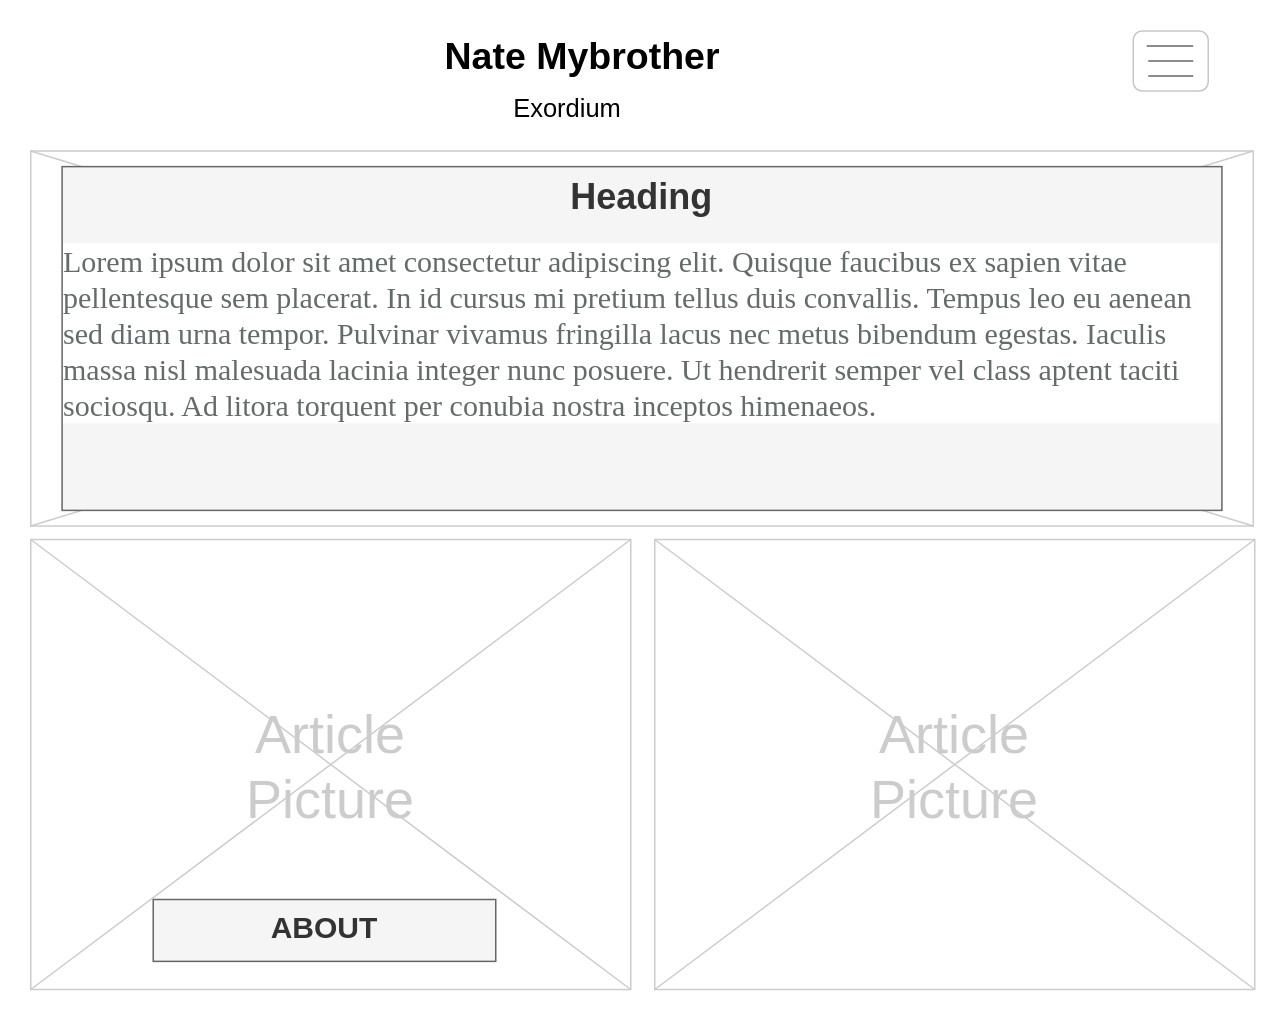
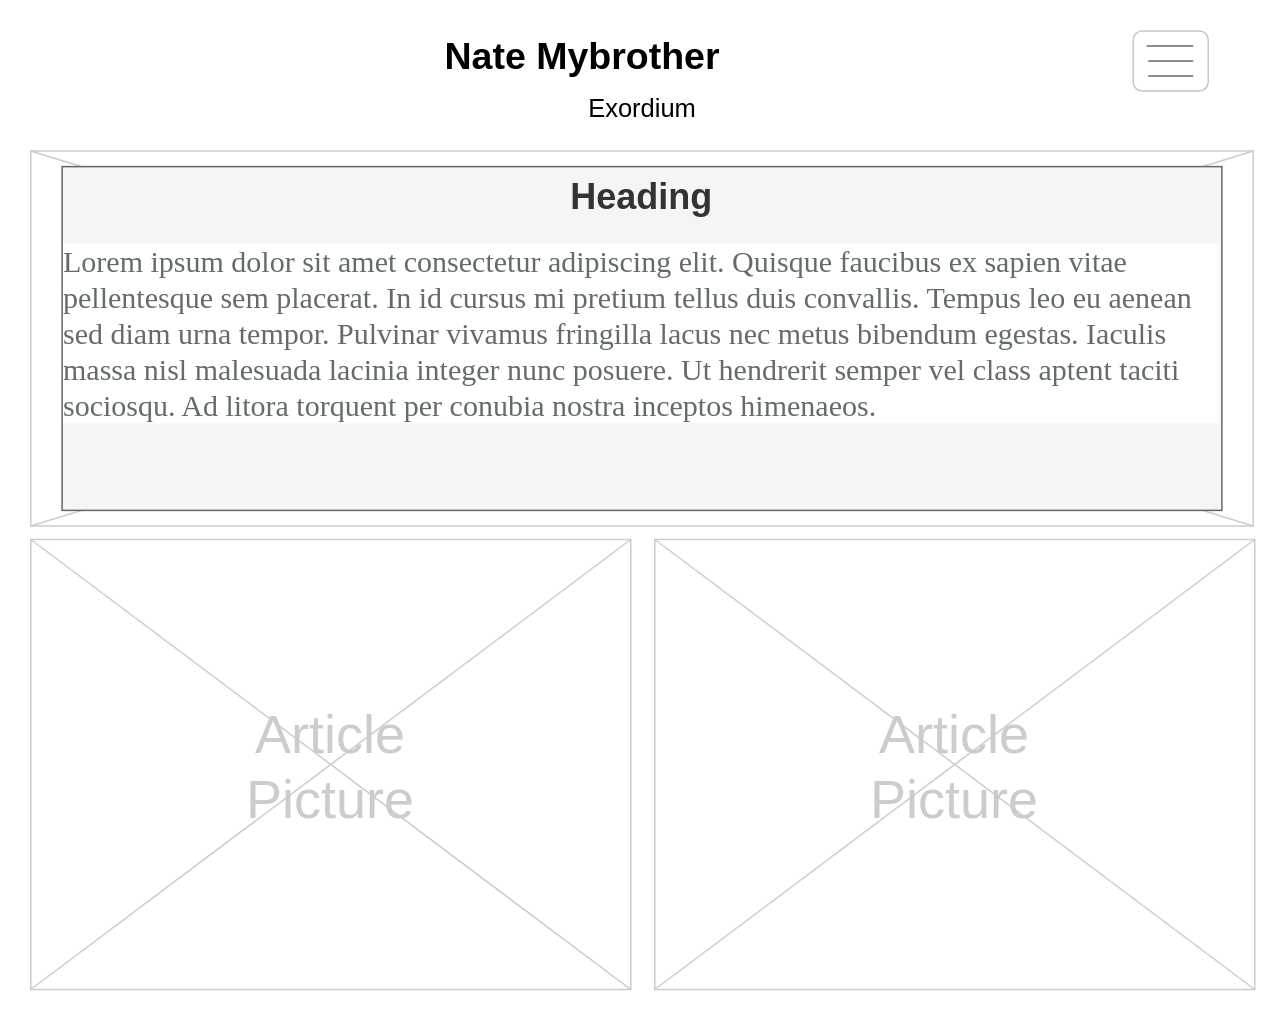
(568, 113) -> (643, 113)
(324, 930) -> none
